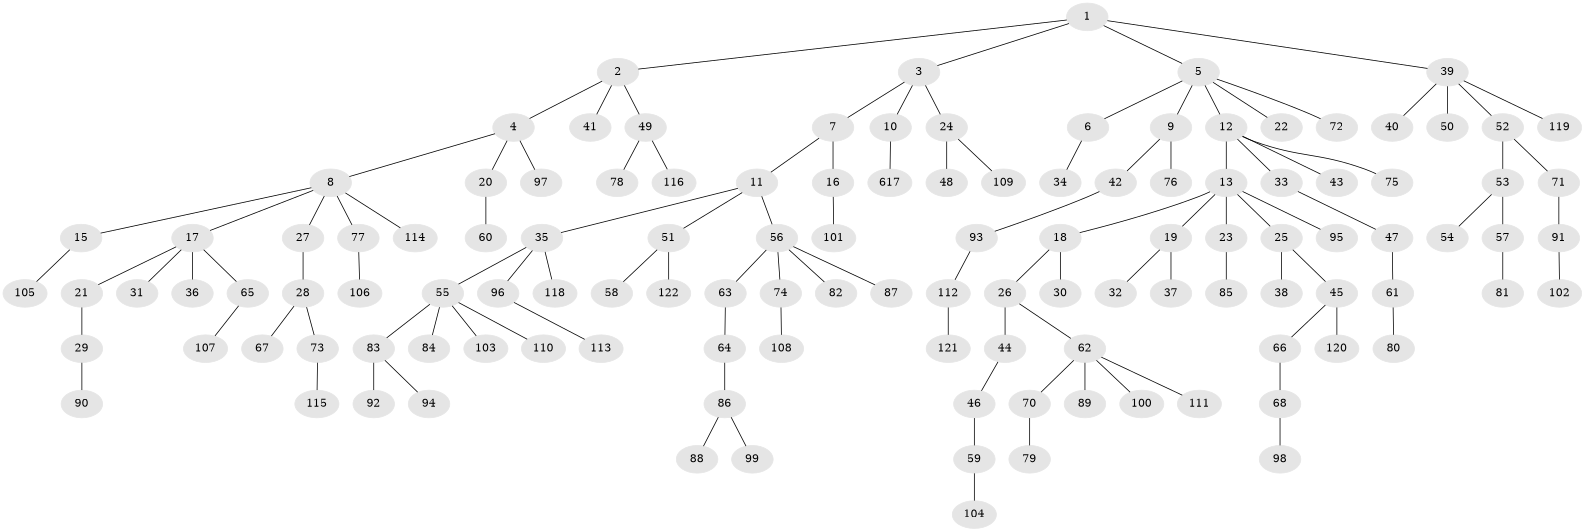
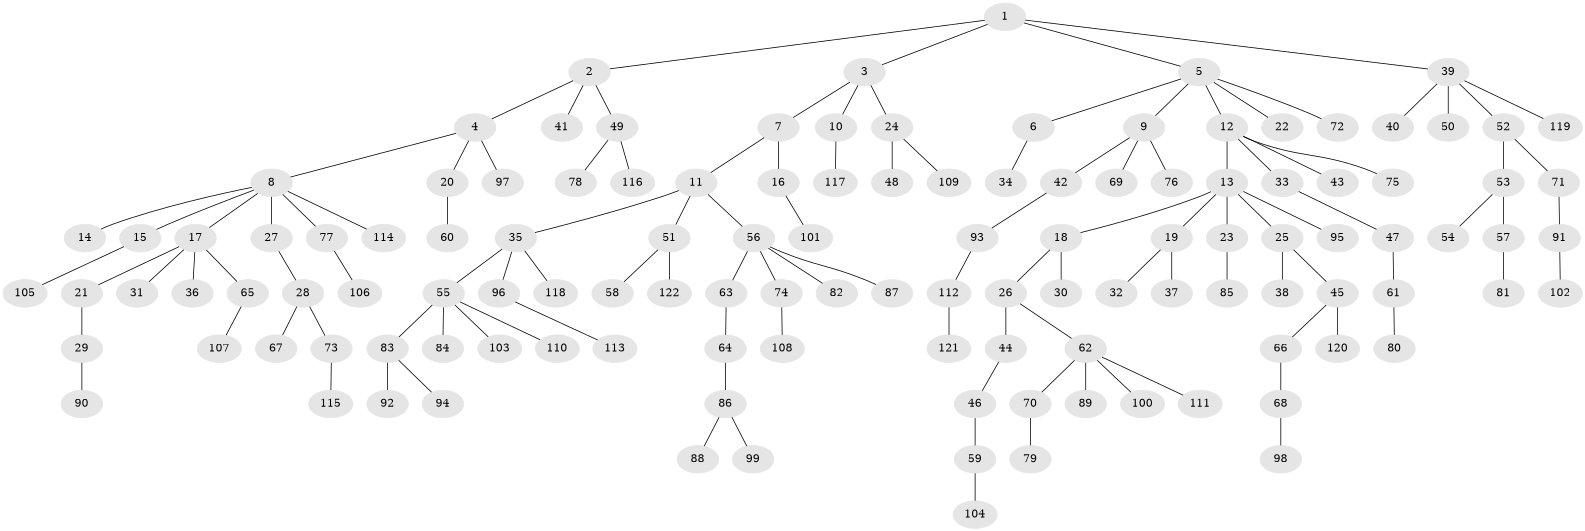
(890, 183) -> (835, 183)
none -> (1116, 183)
none -> (85, 238)
